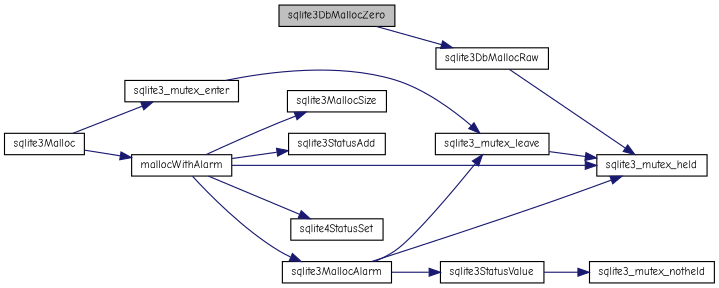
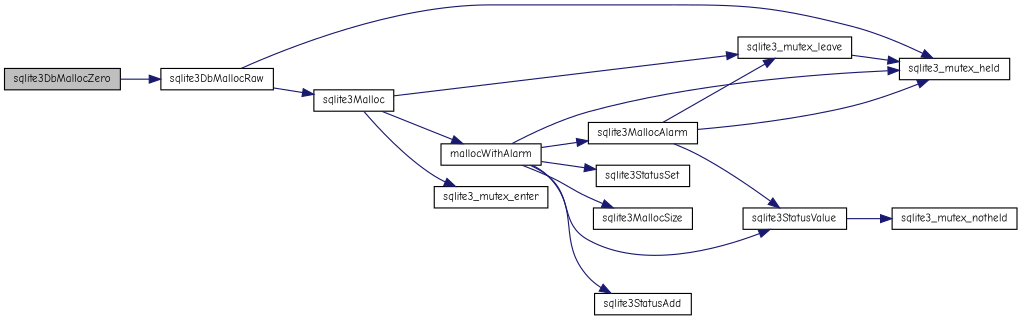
(355, 72) -> (560, 76)
none -> (288, 90)
(337, 230) -> (643, 176)
none -> (625, 252)
